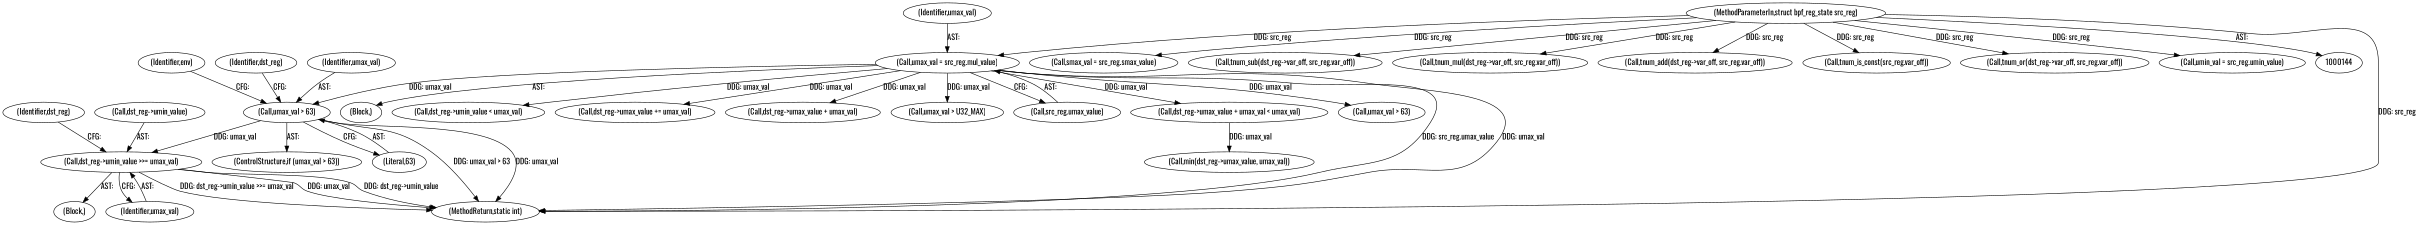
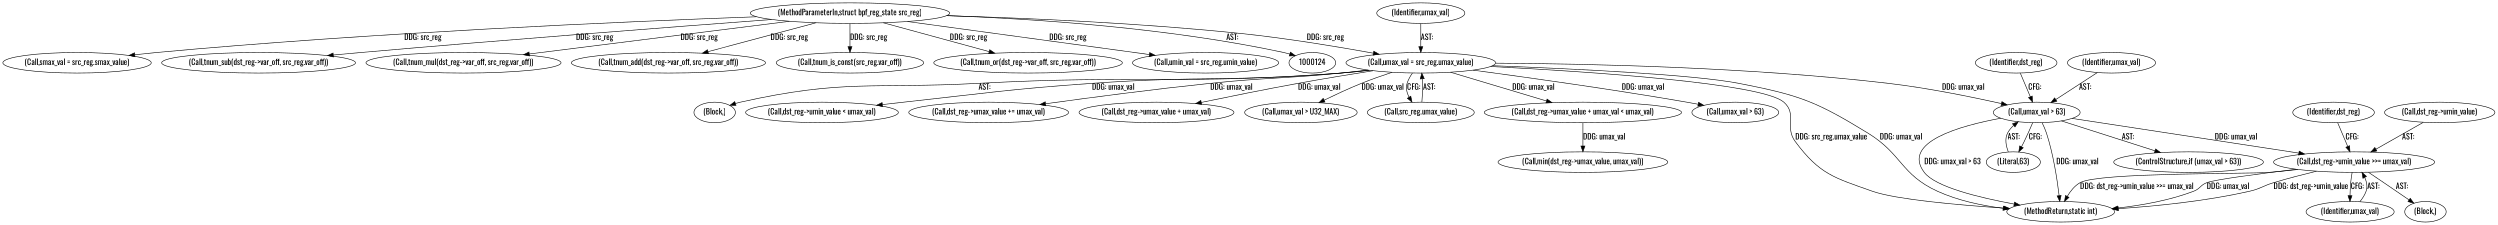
(172, 63) -> none
(947, 63) -> (1421, 63)
(2339, 63) -> (1312, 63)
(1771, 201) -> none
